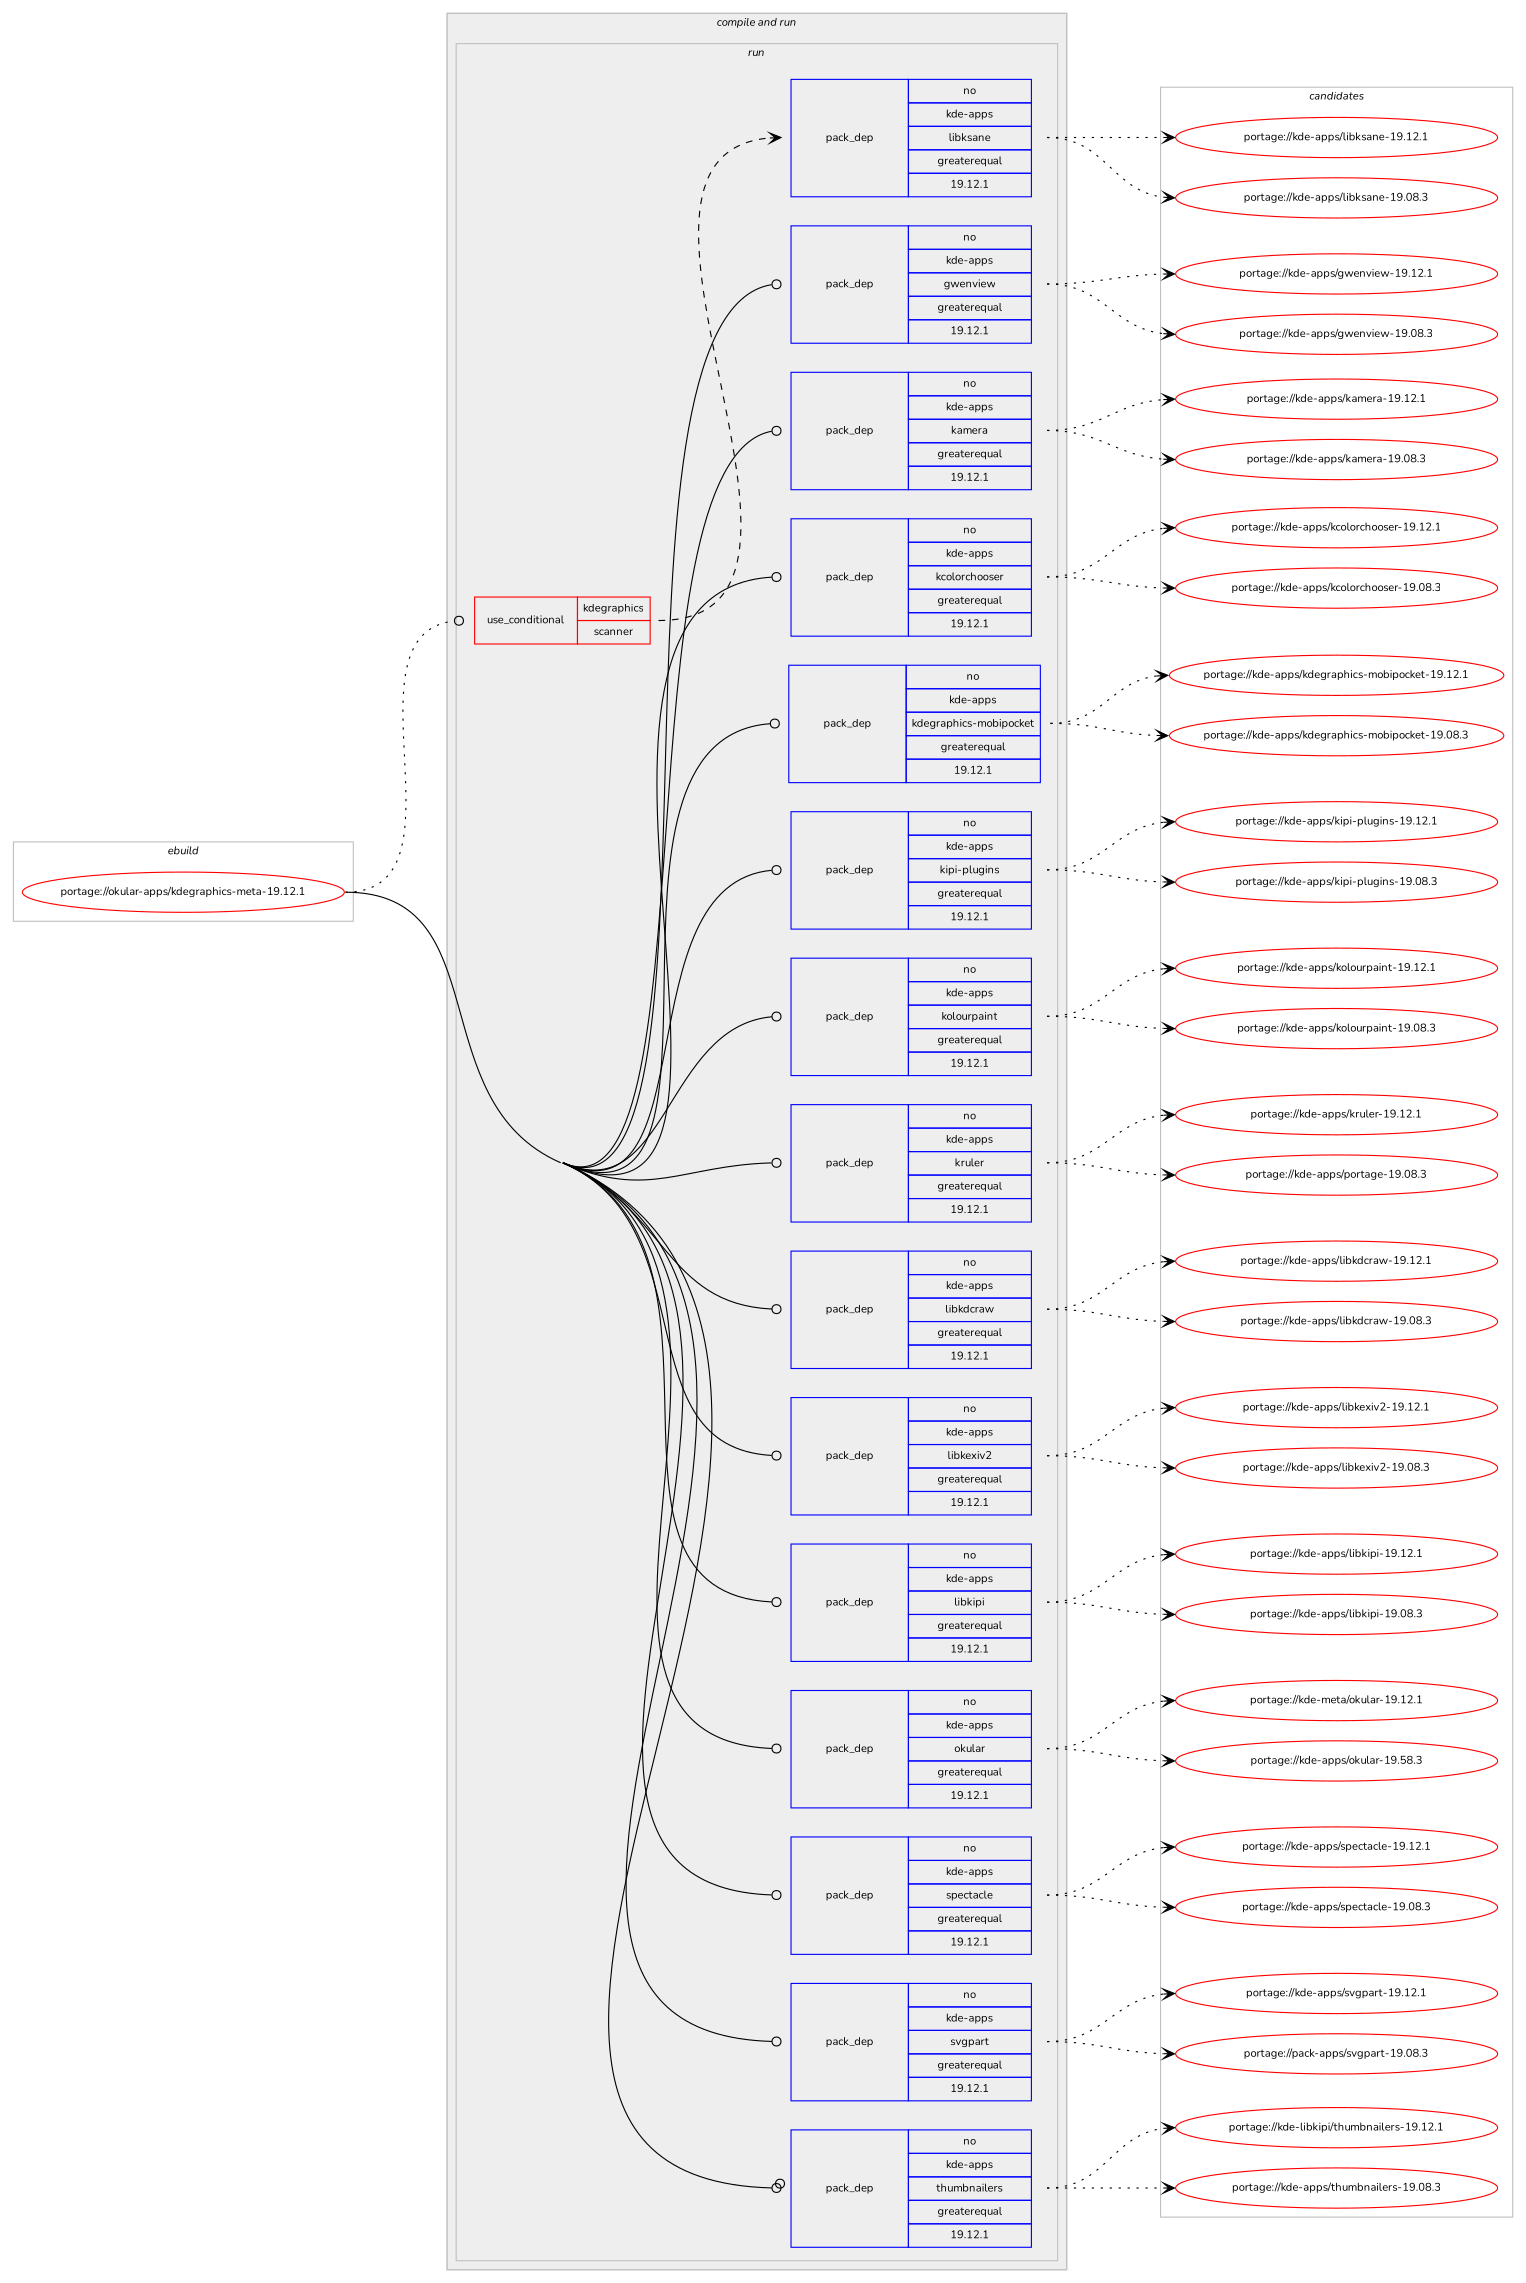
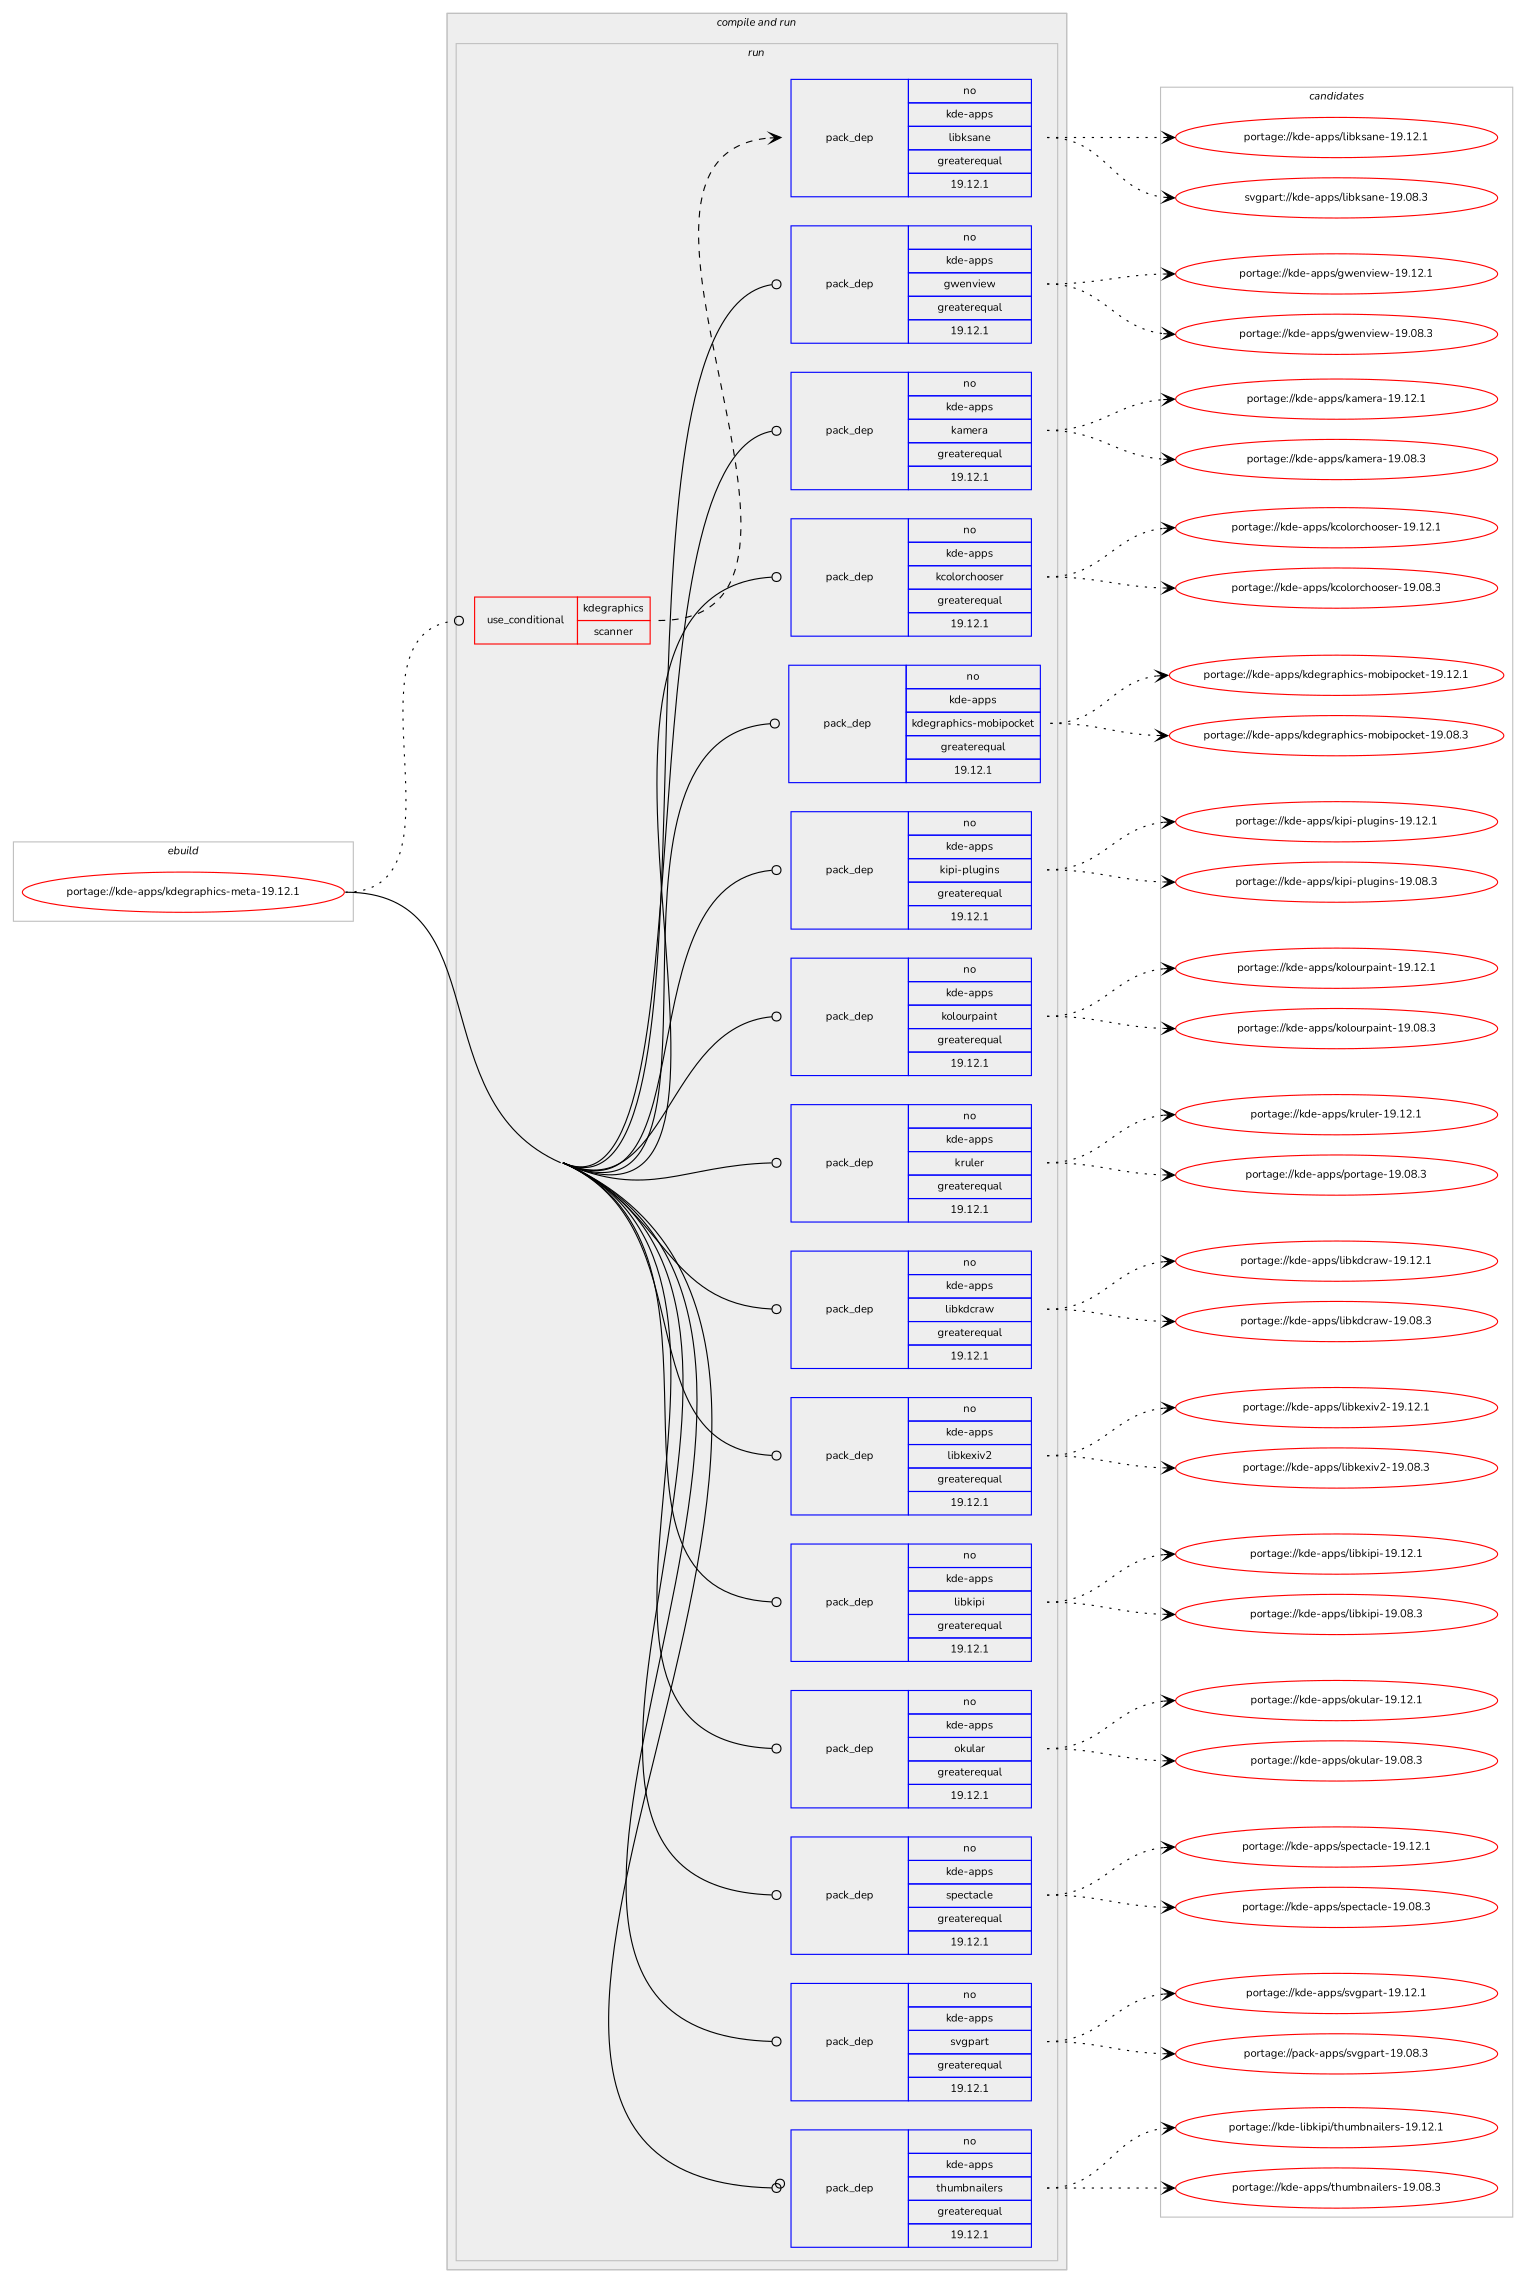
(1337, 198) -> (1337, 198)
(183, 892) -> (183, 892)
(1337, 1701) -> (1337, 1701)
(1337, 1761) -> (1337, 1761)
